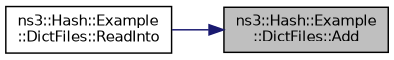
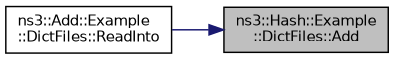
(89, 30) -> (89, 30)
